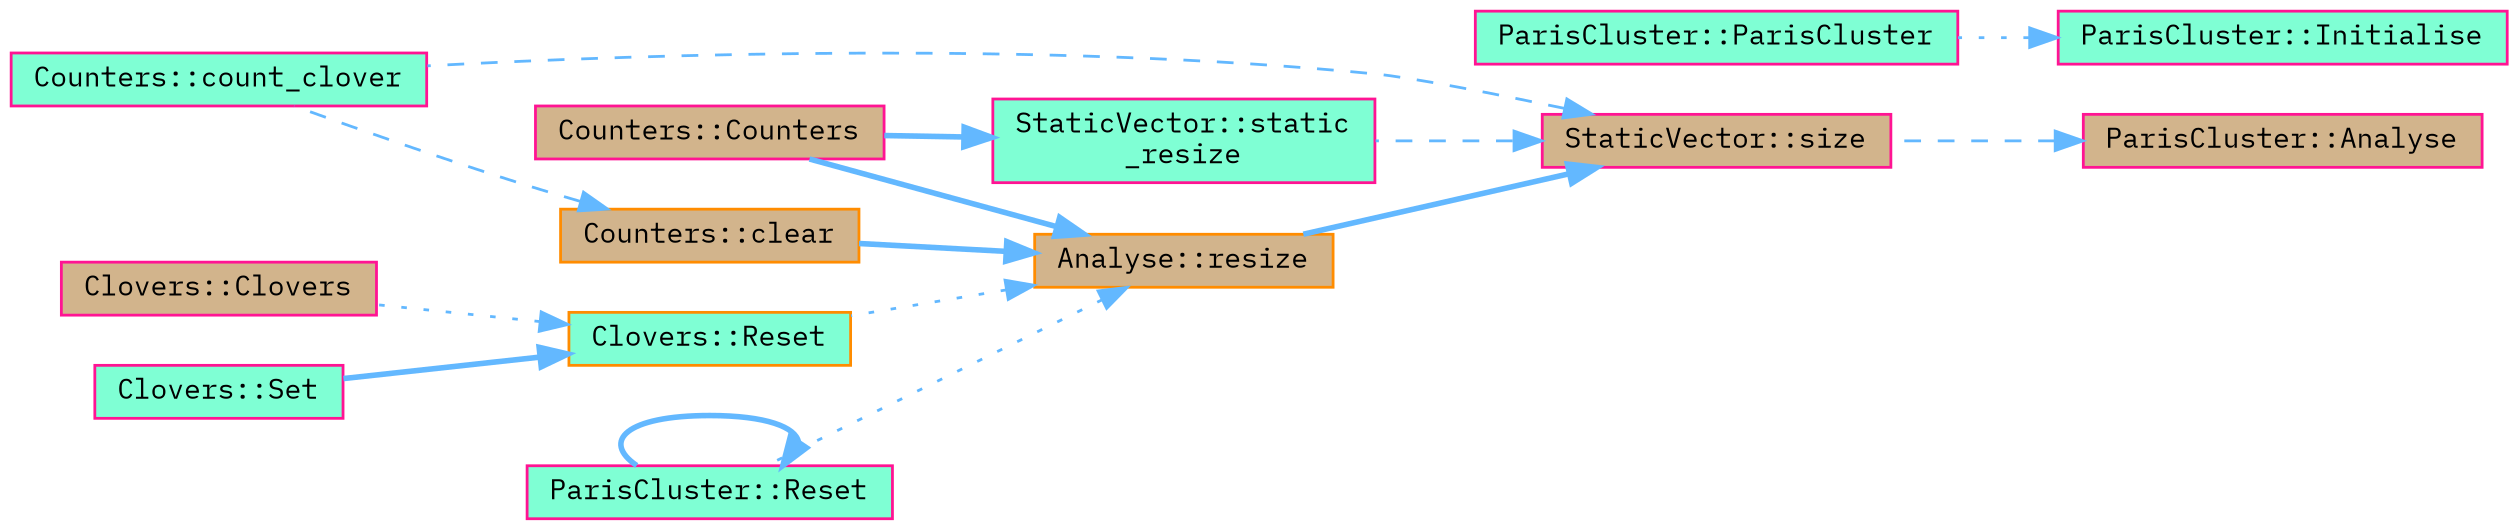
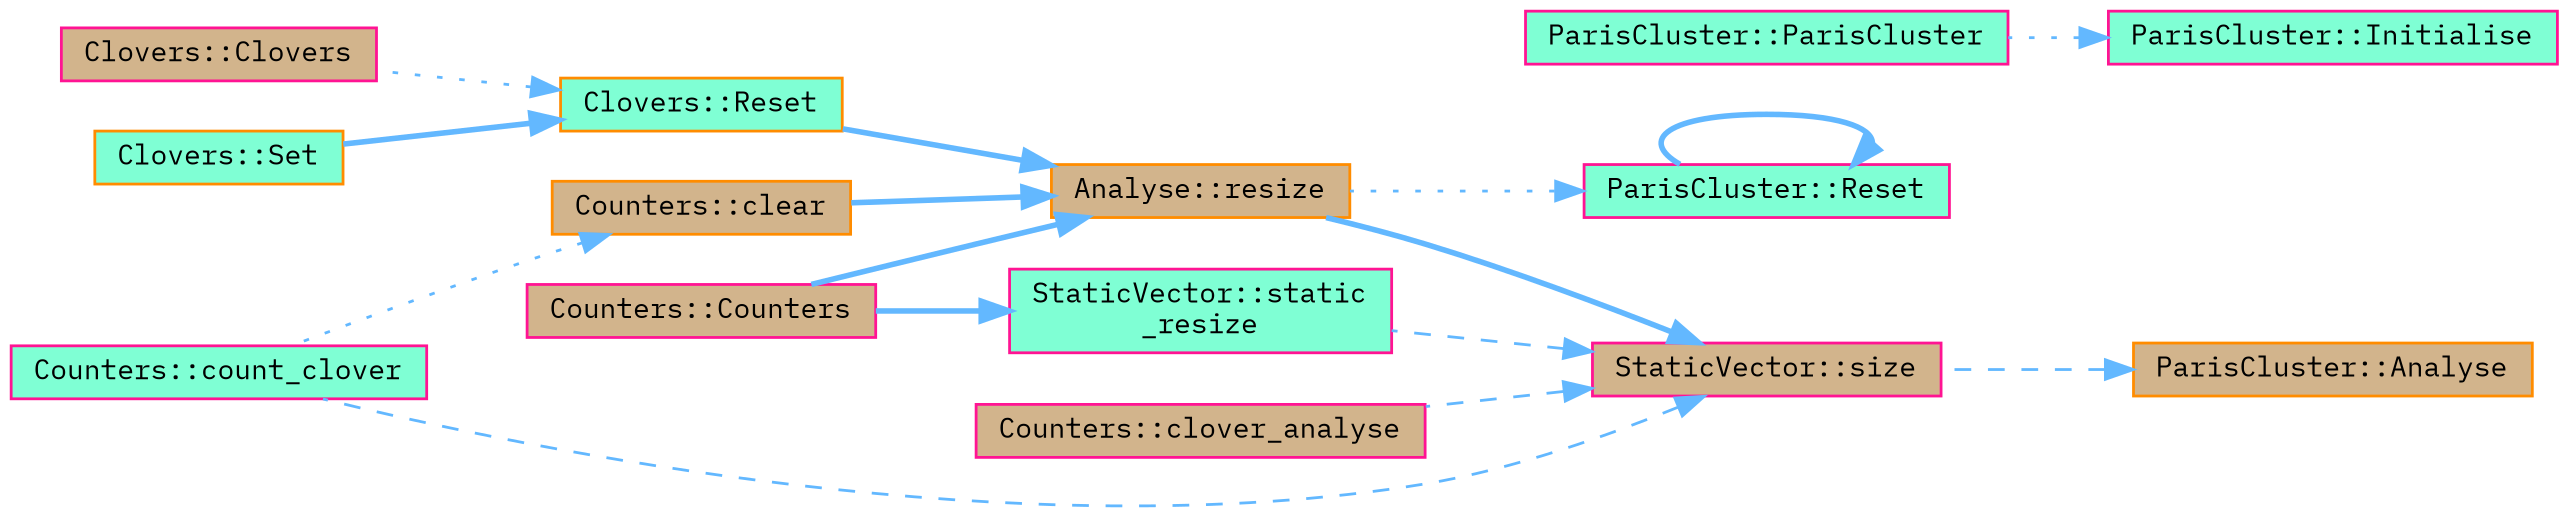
(2283, 141) -> (2333, 370)
(436, 156) -> (436, 292)
(929, 303) -> (933, 145)
(934, 383) -> (1452, 191)
(219, 392) -> (219, 158)
none -> (1201, 431)
